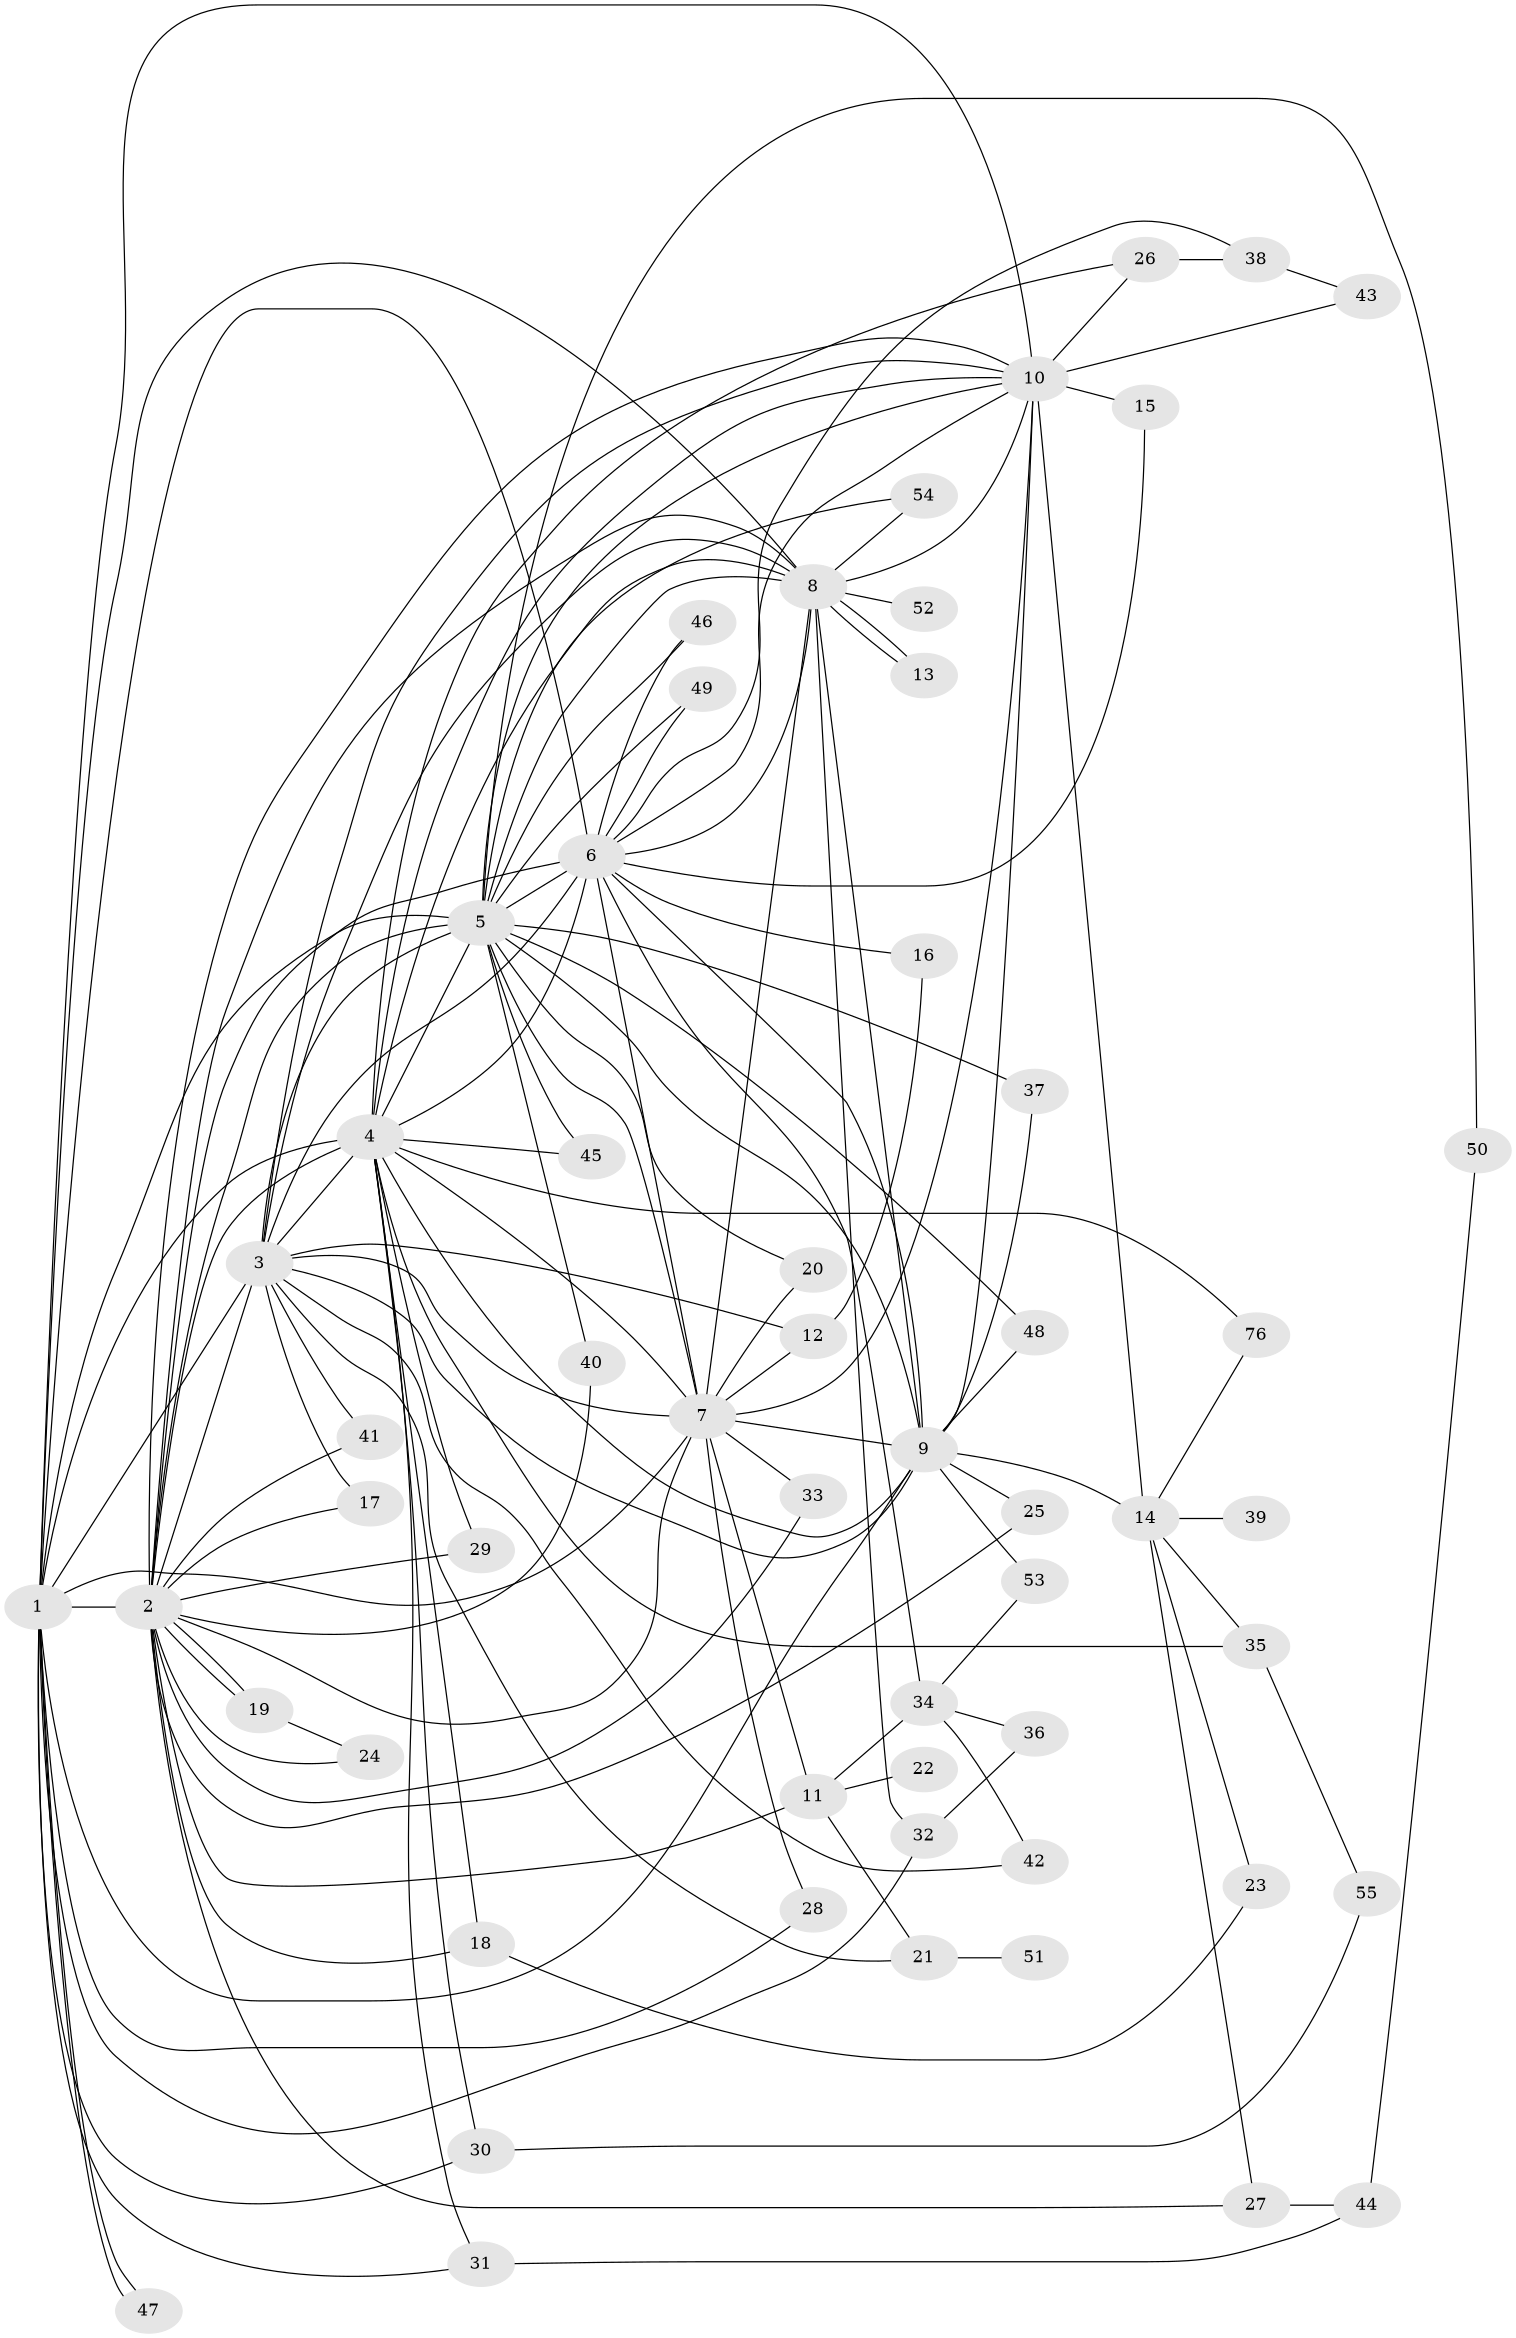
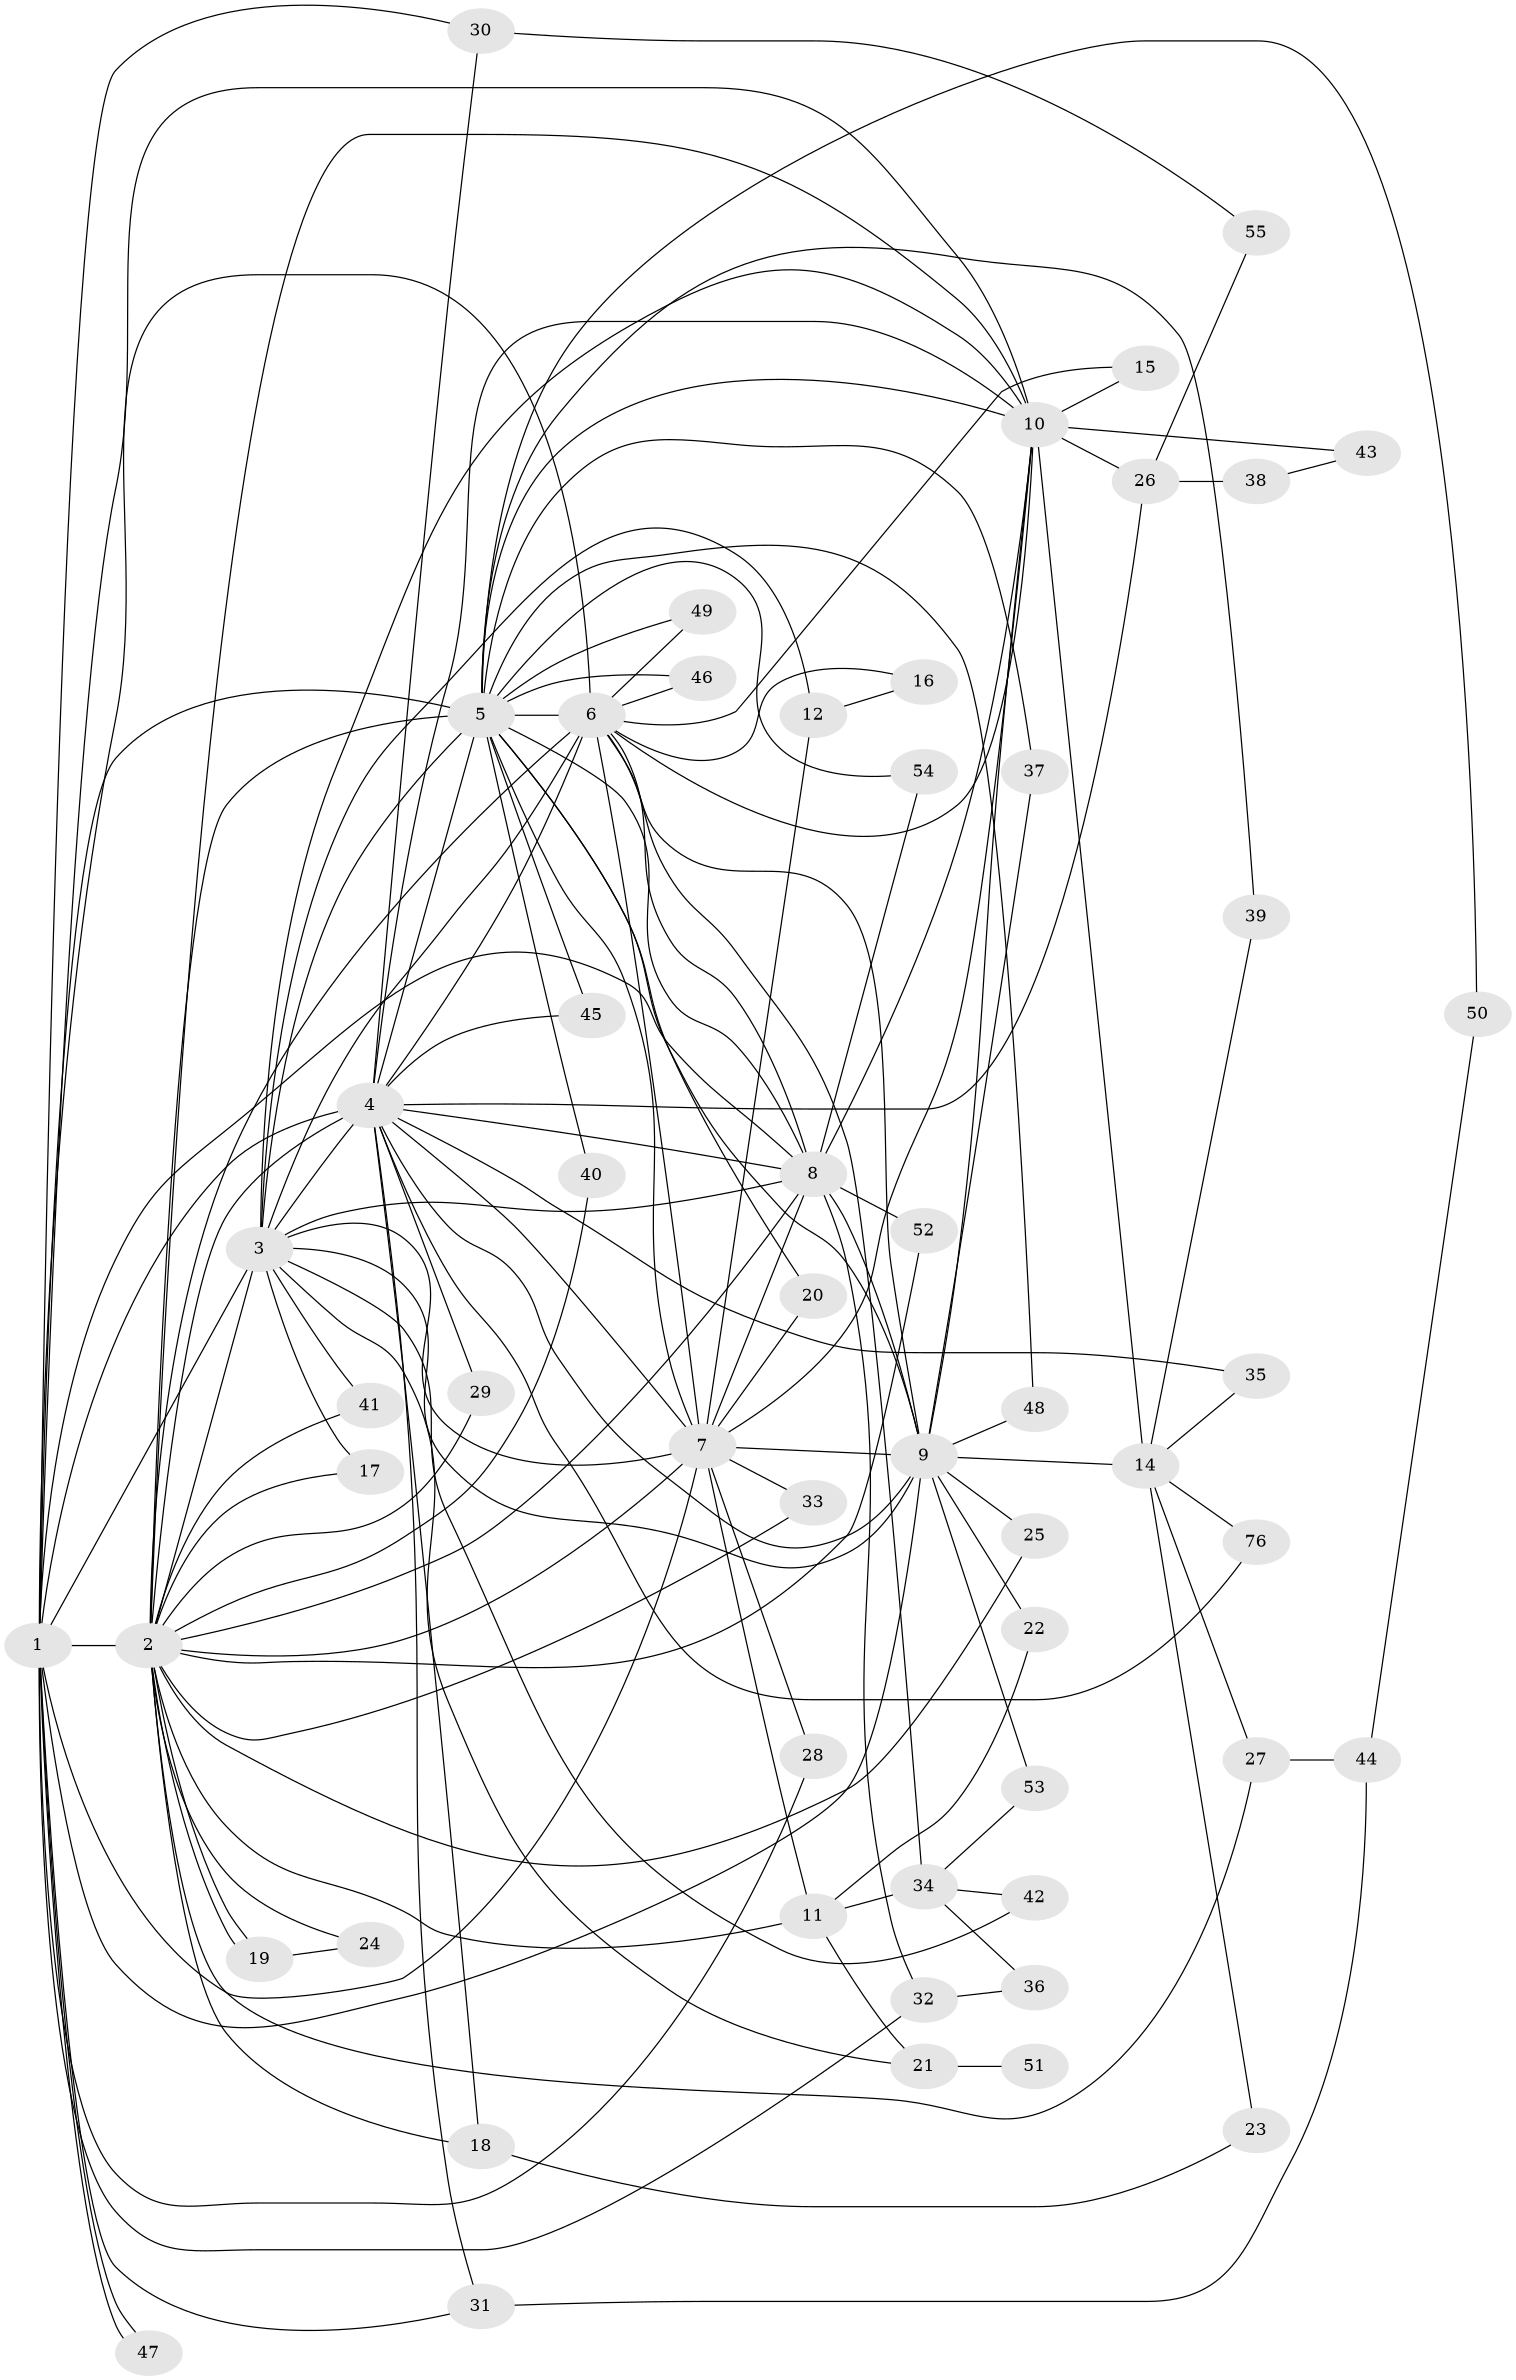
none -> (986, 261)
(813, 453) -> none
(924, 676) -> none
none -> (979, 1543)
none -> (653, 1655)
(1312, 1770) -> (1201, 357)
